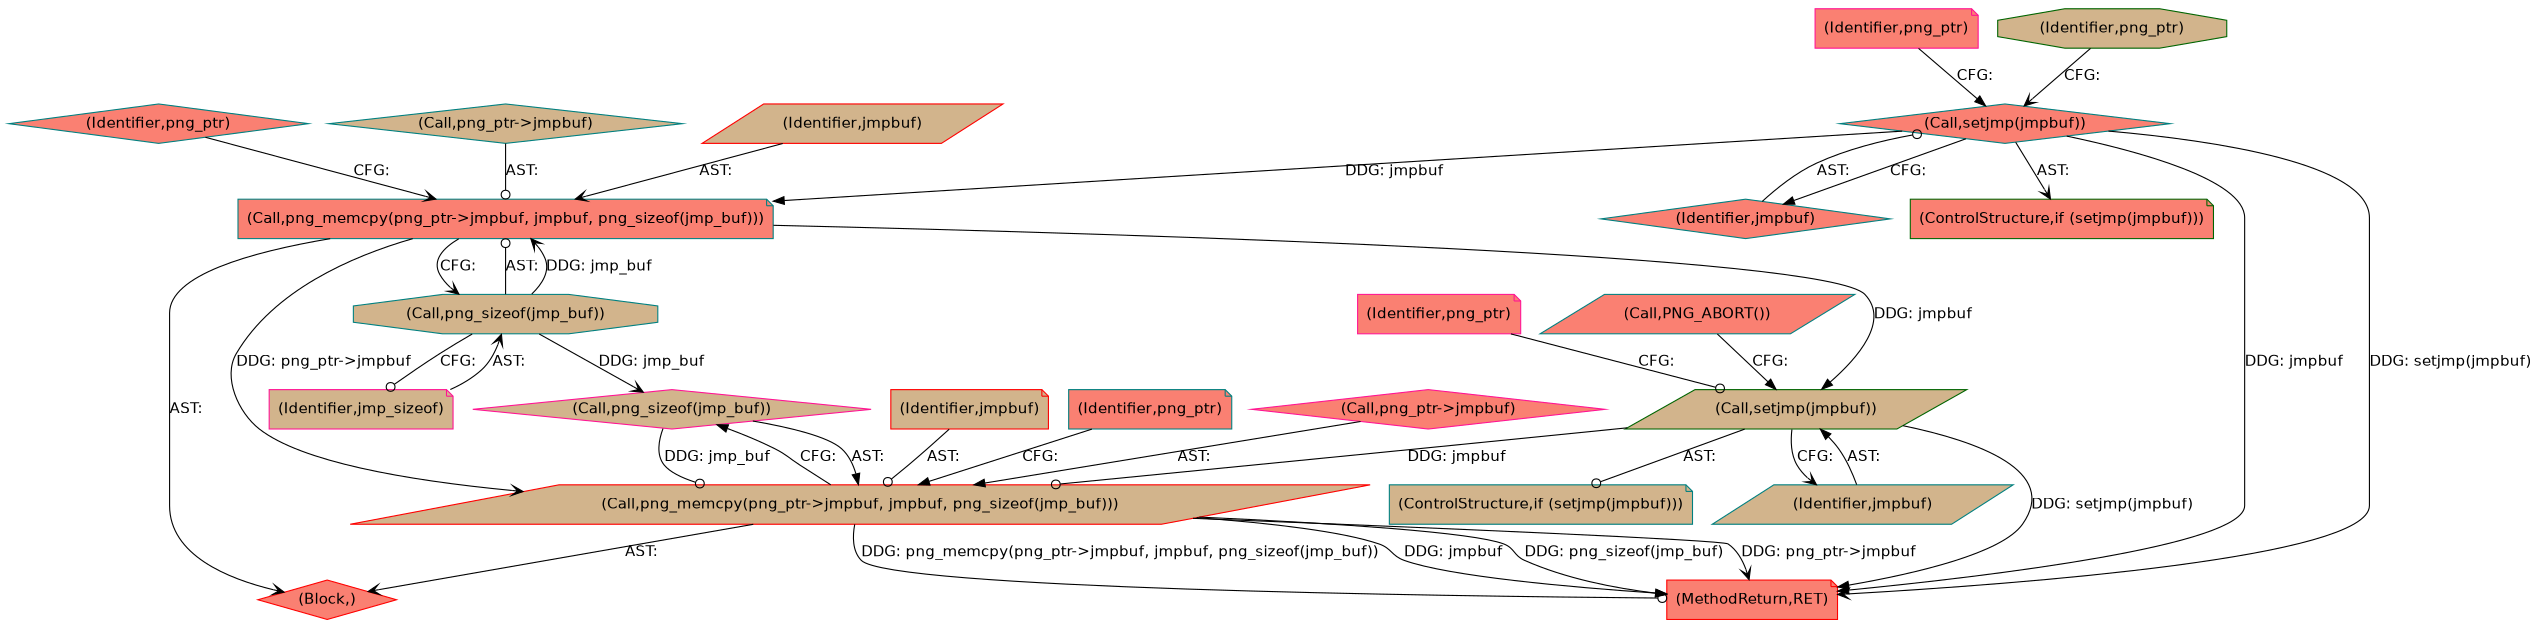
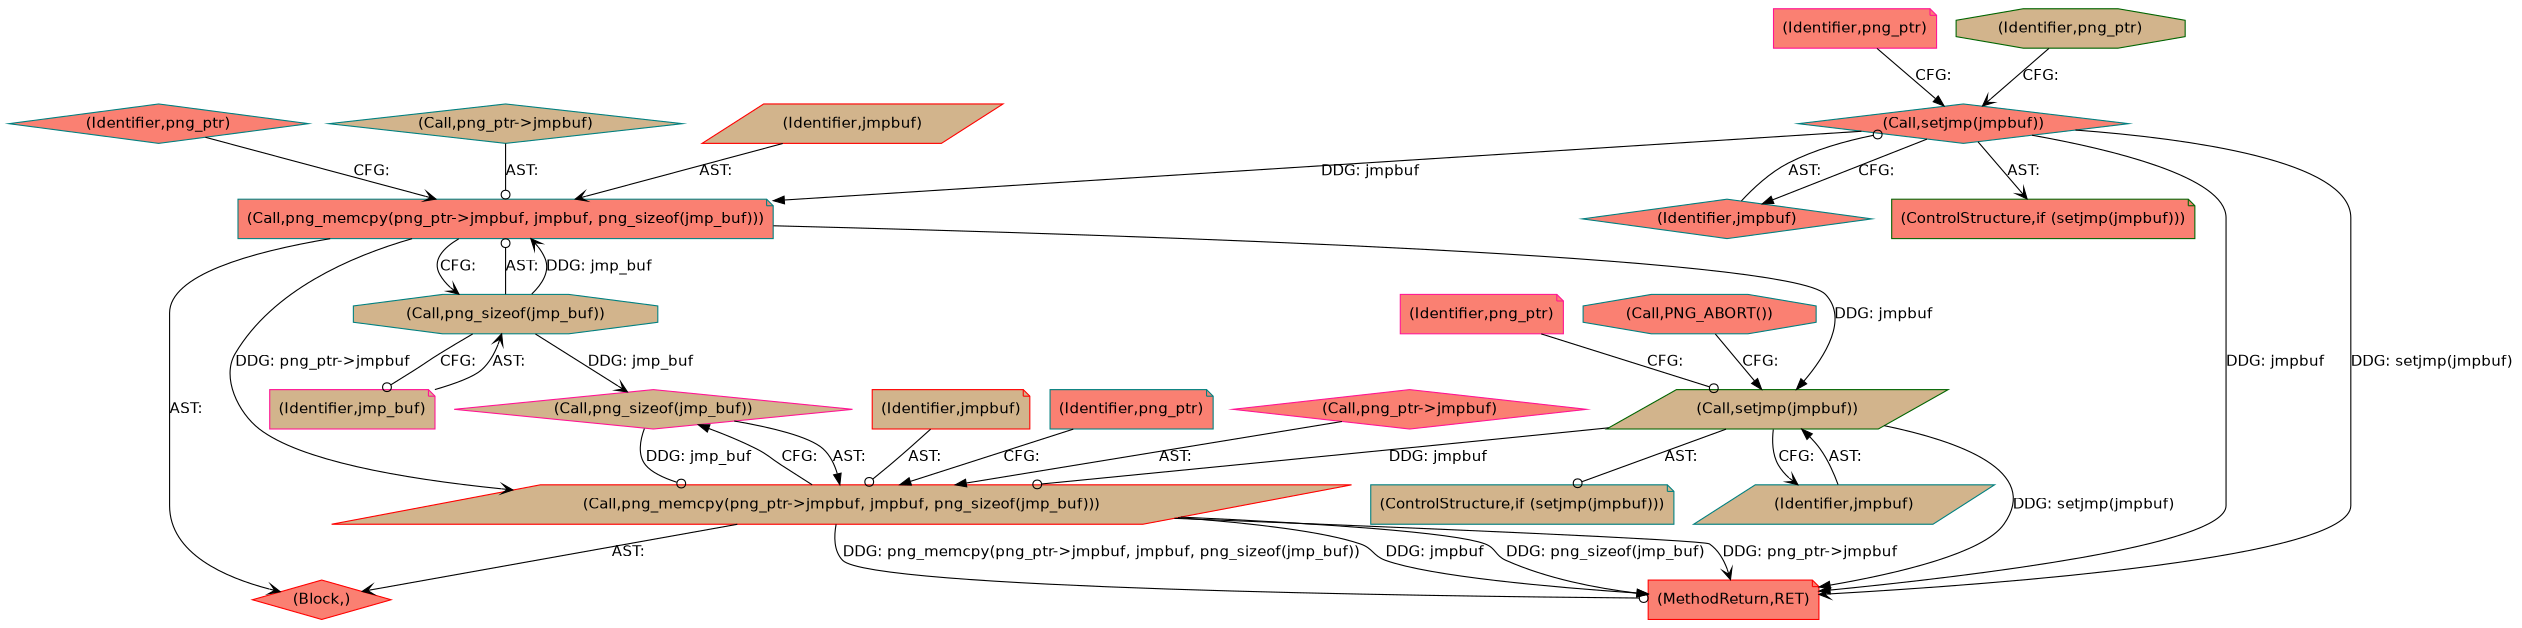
(1697, 314) -> (1700, 314)
(361, 409) -> (352, 409)
